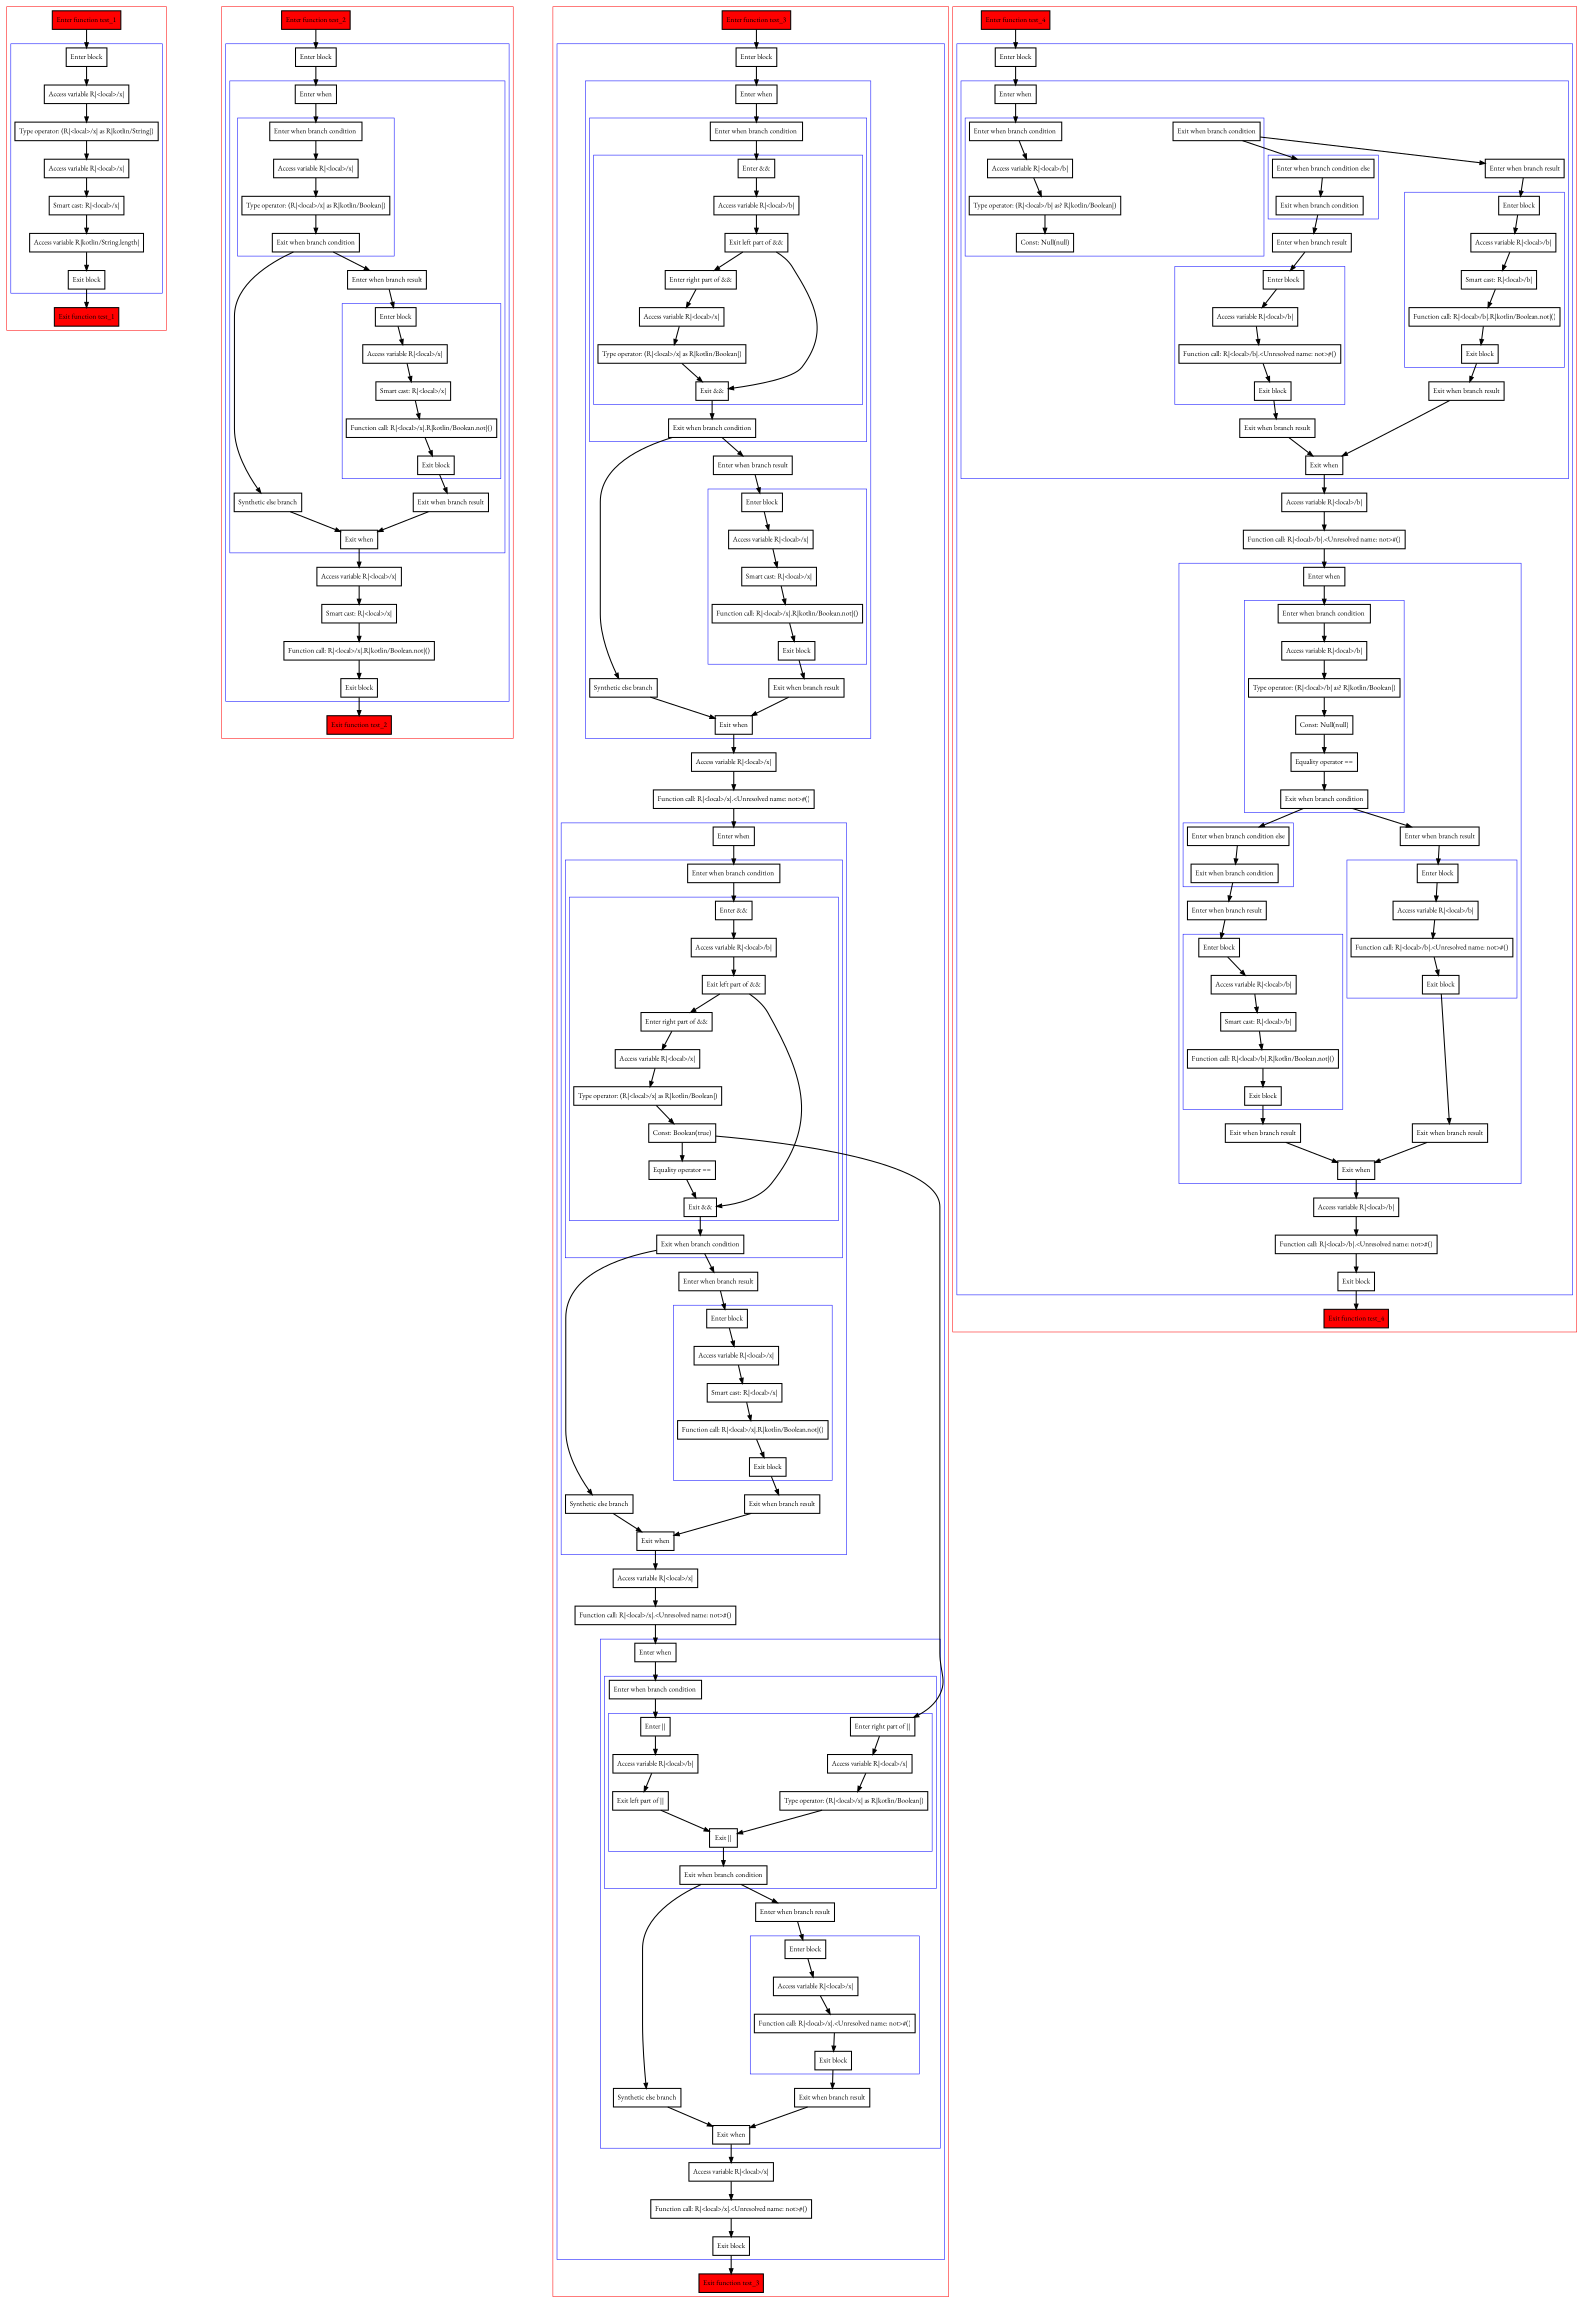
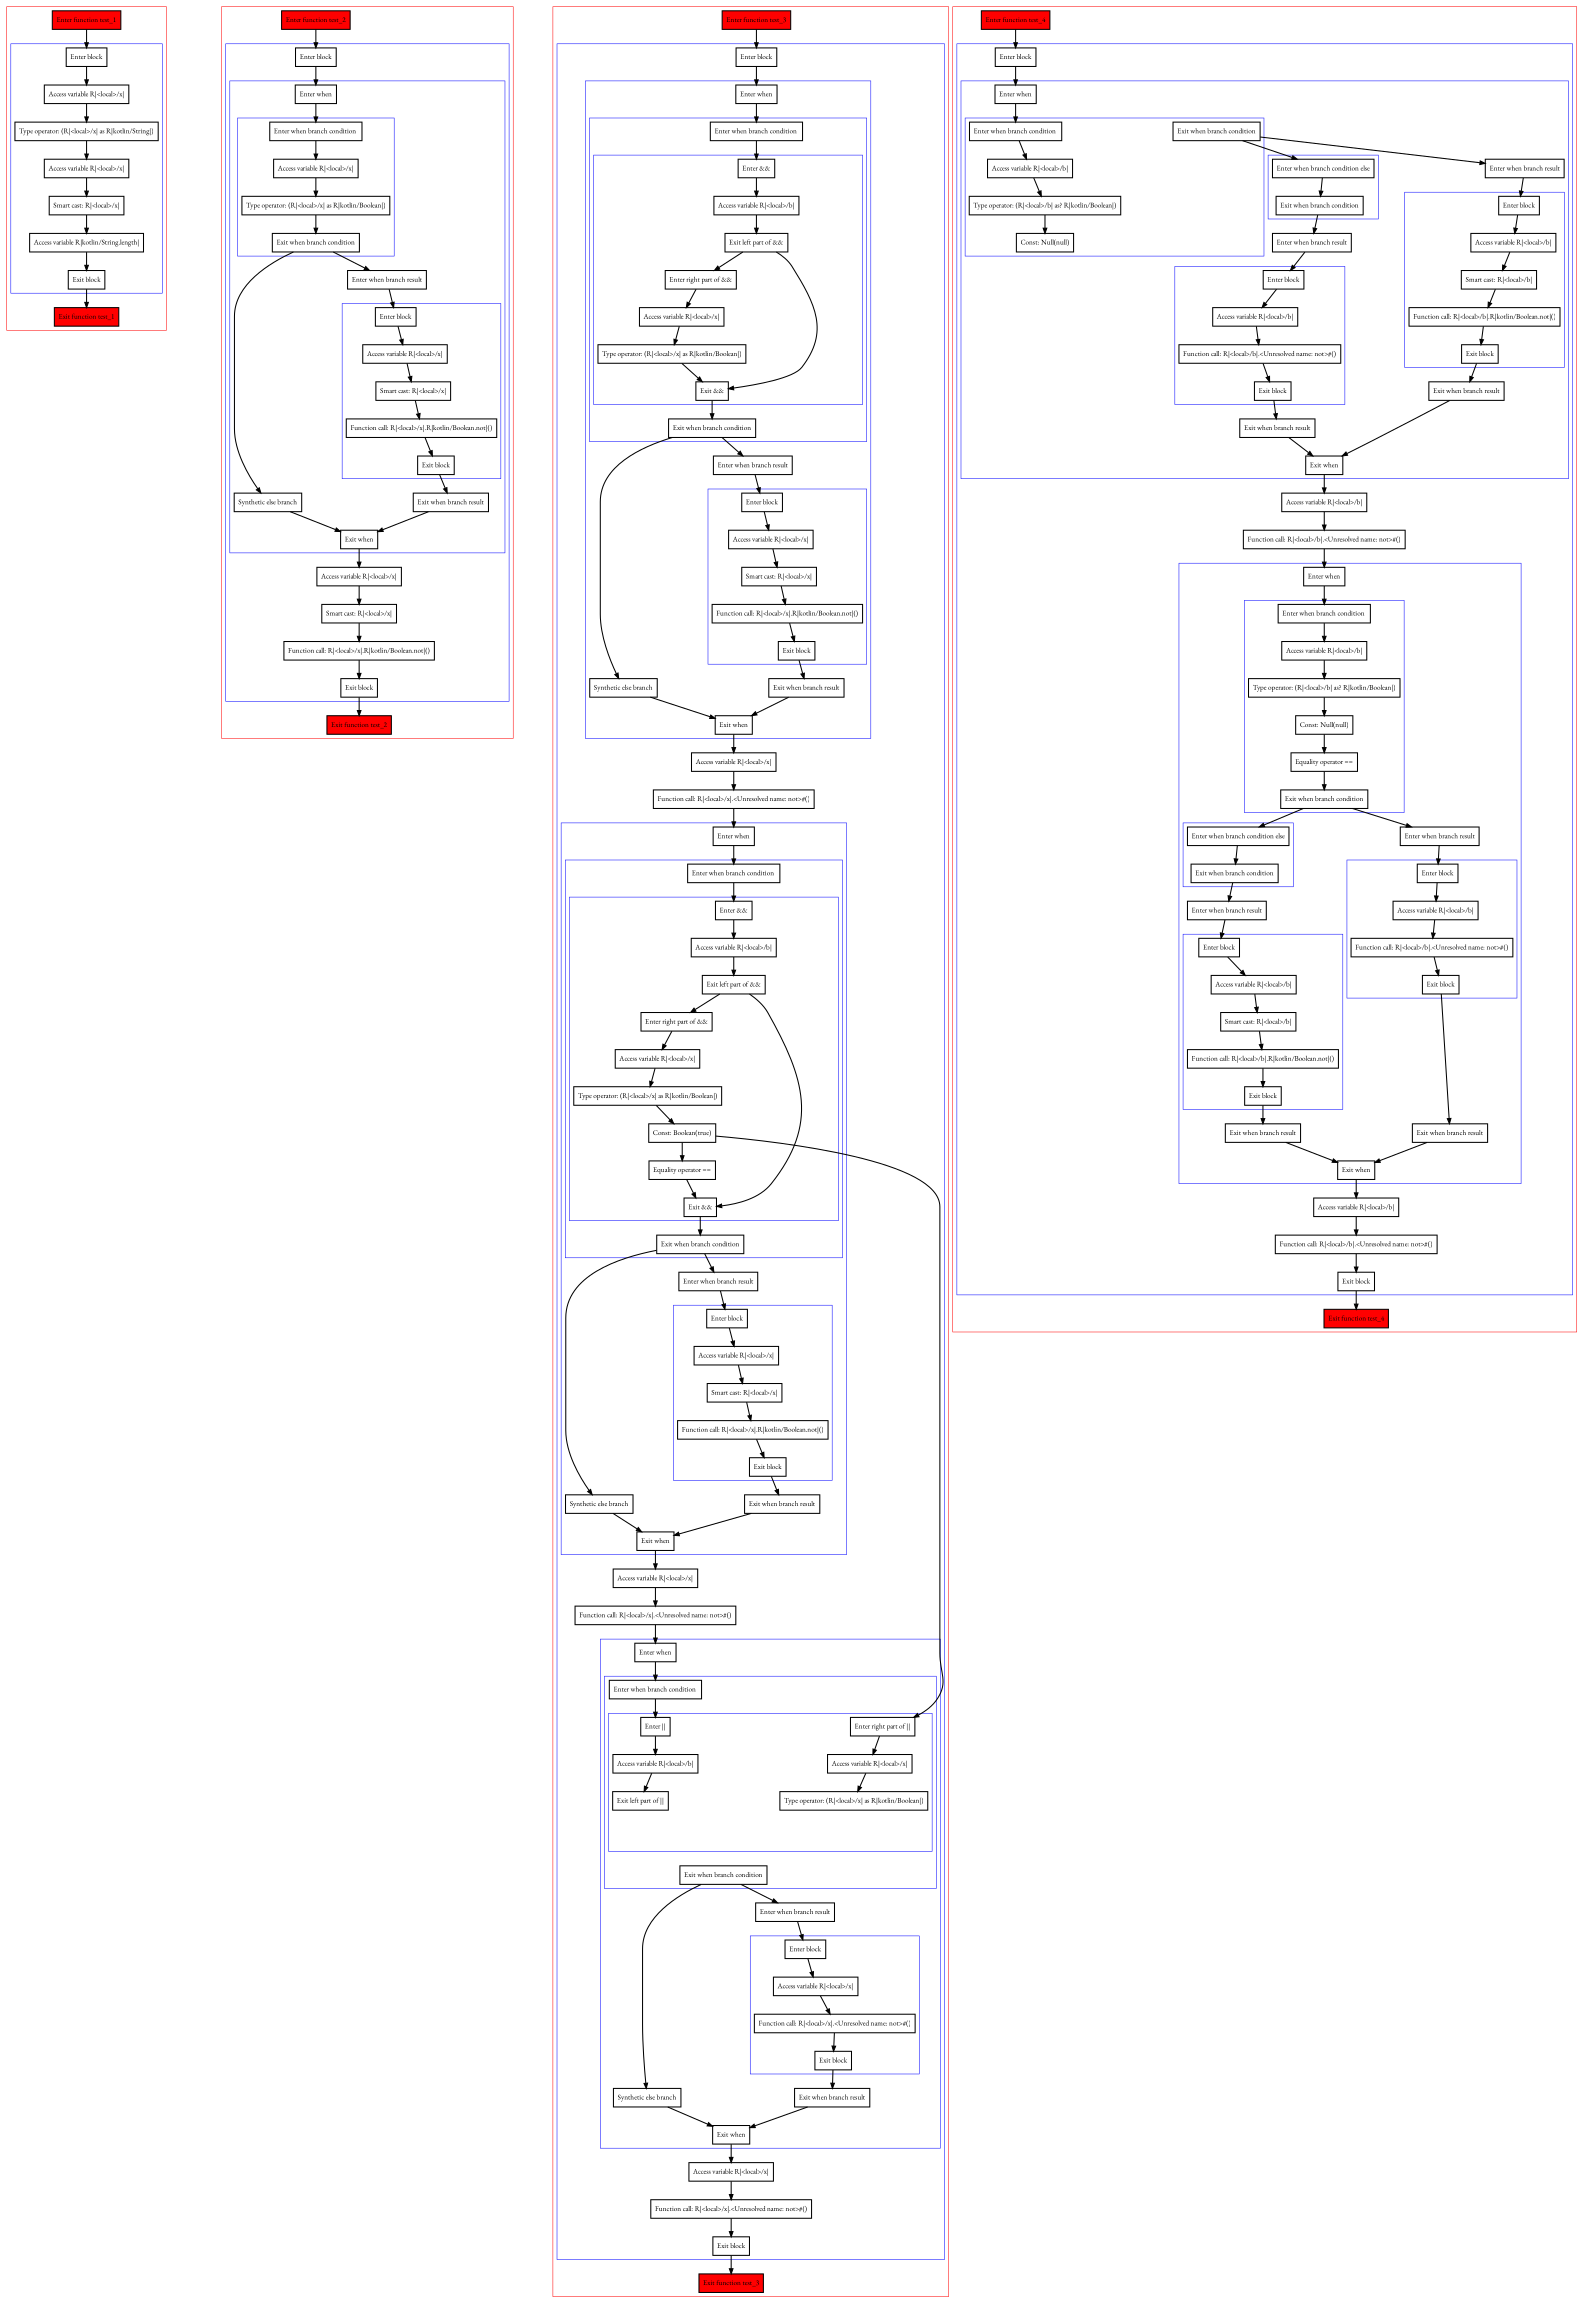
(723, 1838) -> none
